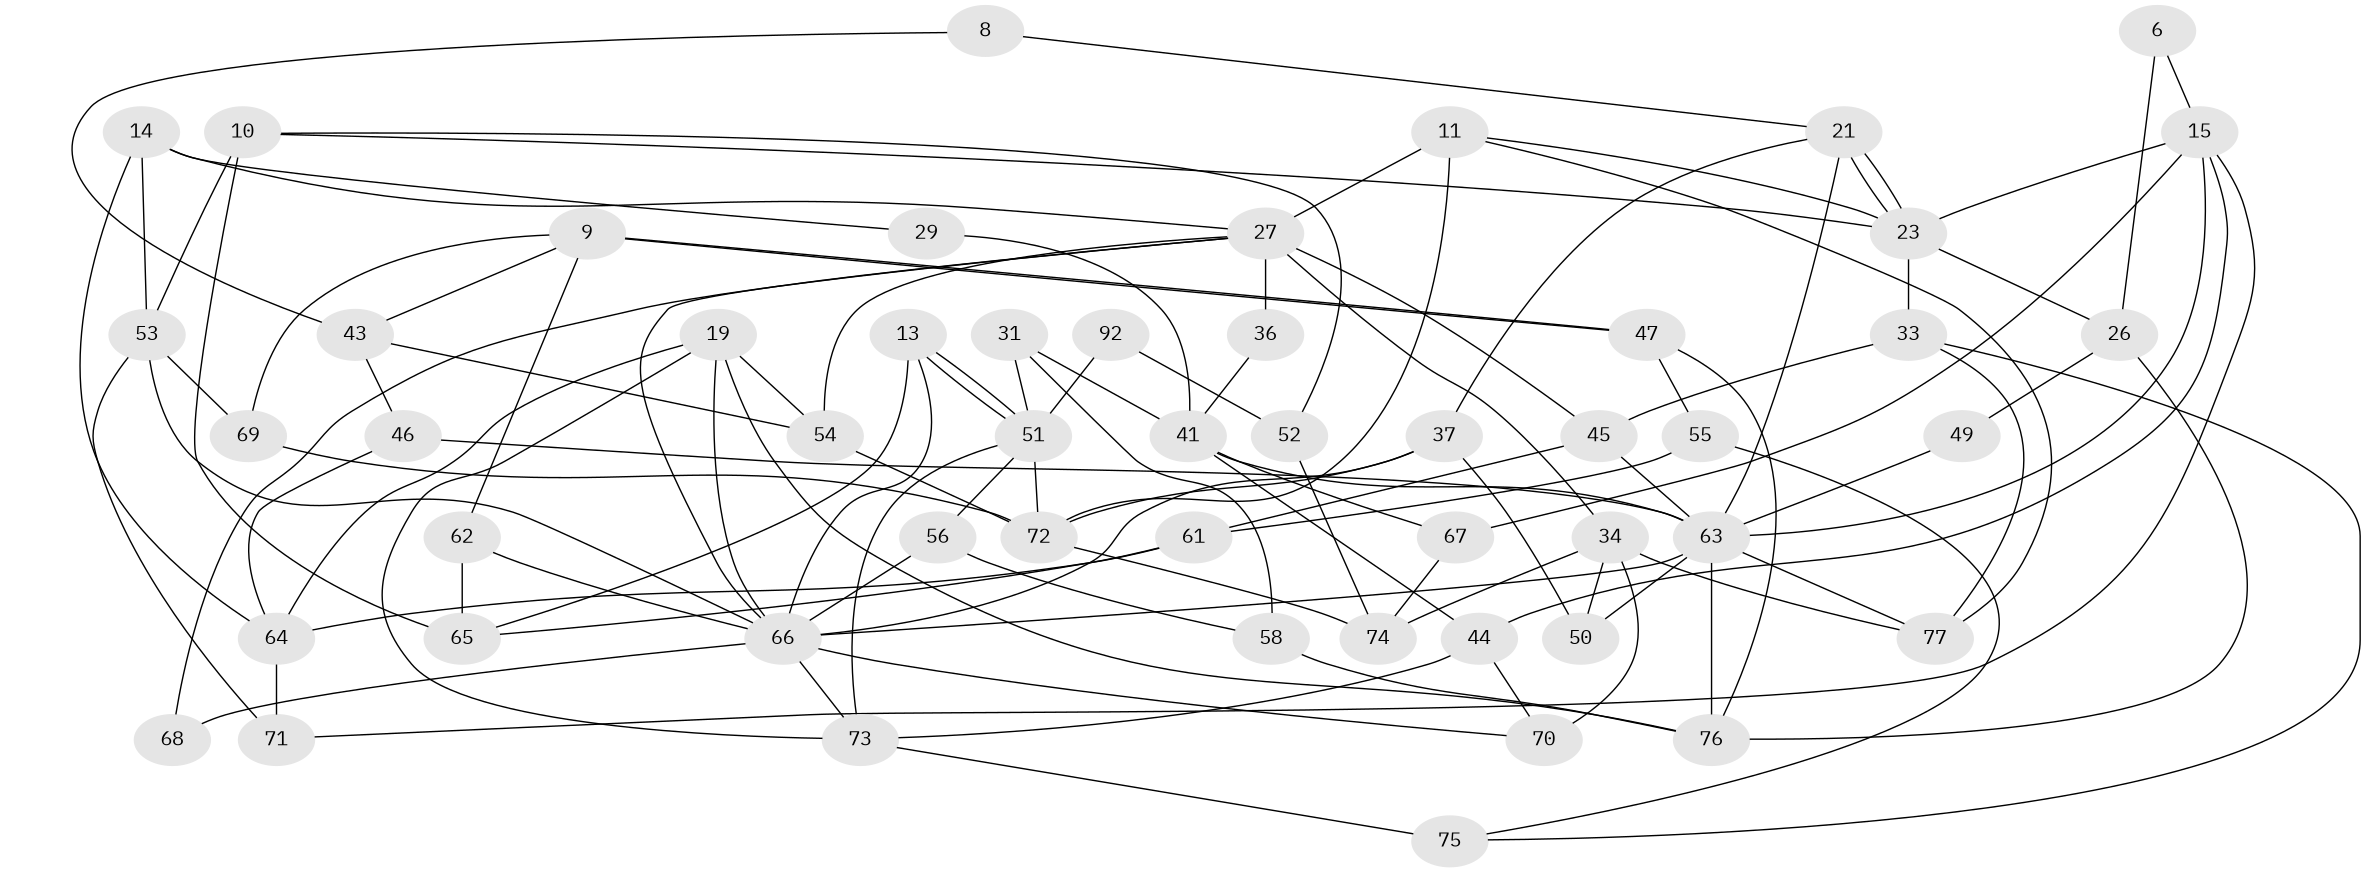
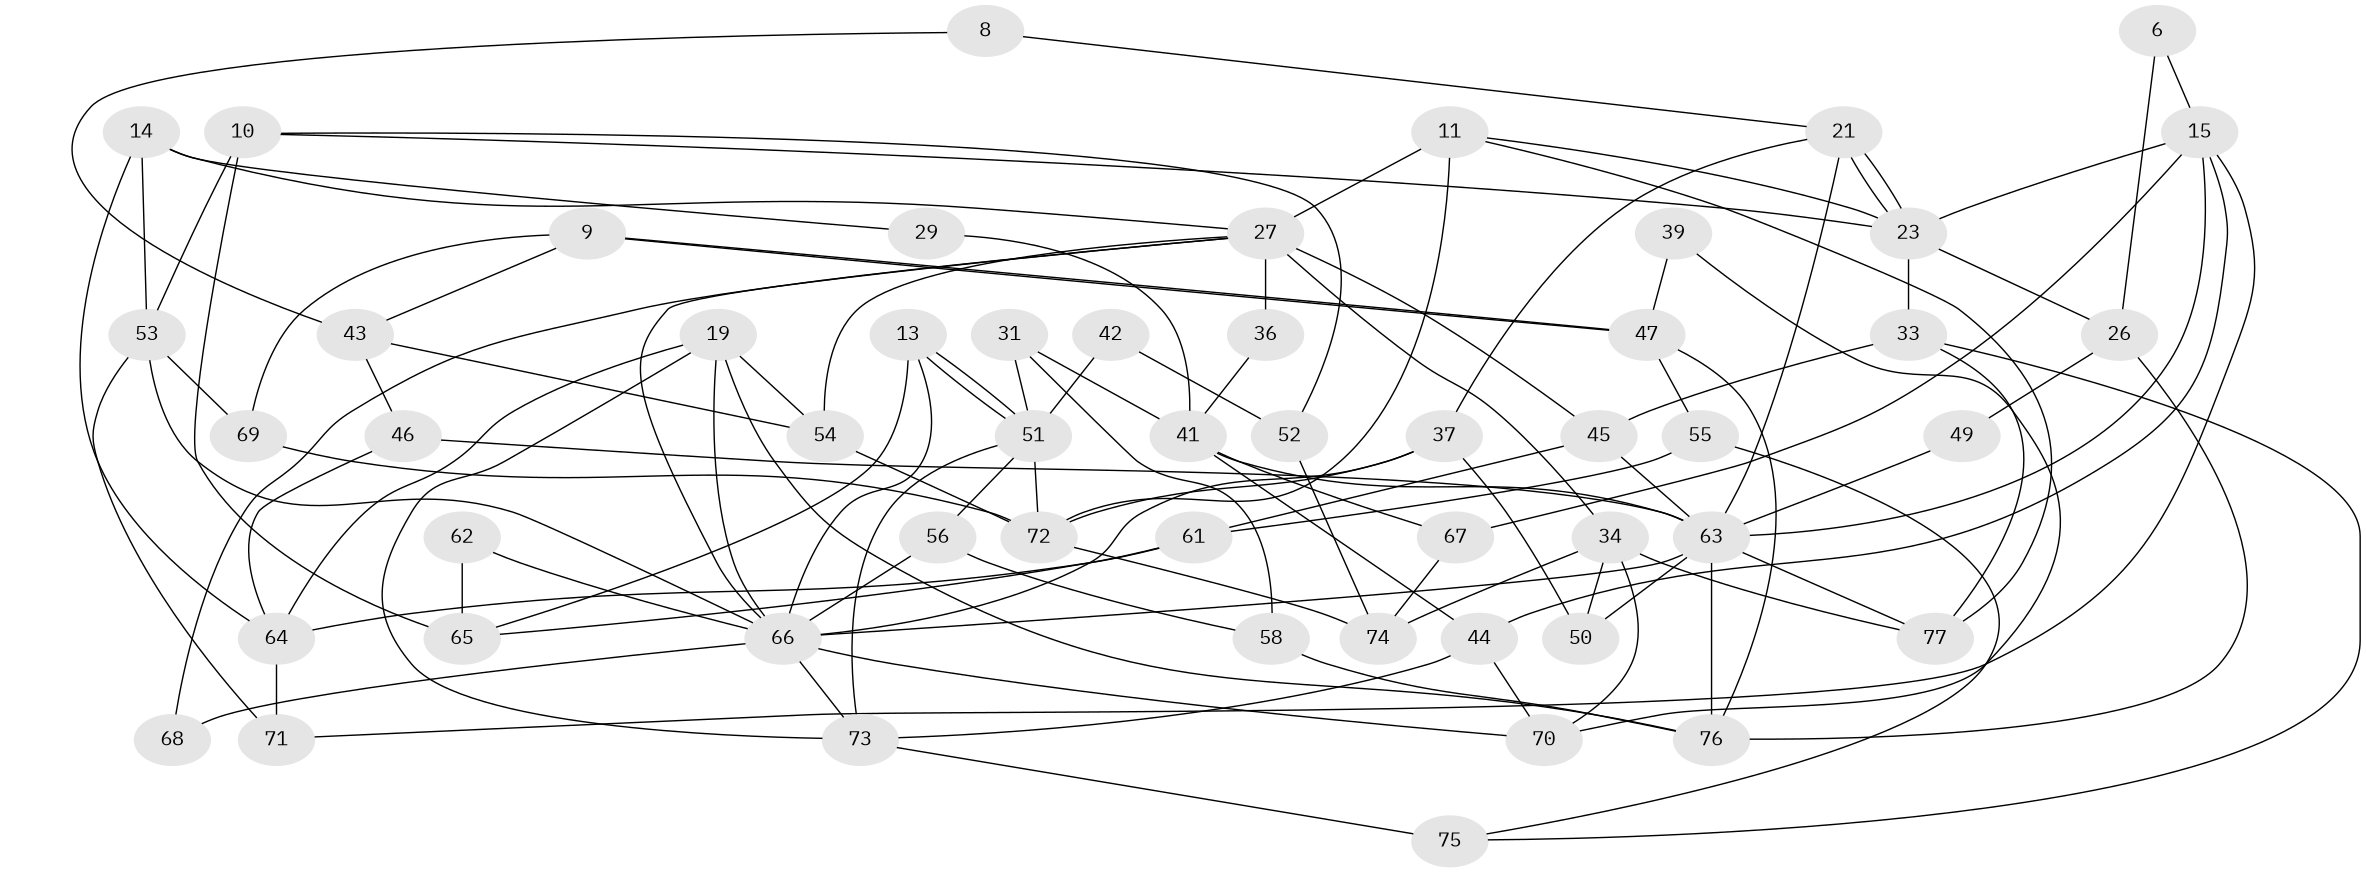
none -> (1674, 234)
(1111, 335) -> (1111, 335)
(525, 385) -> none
